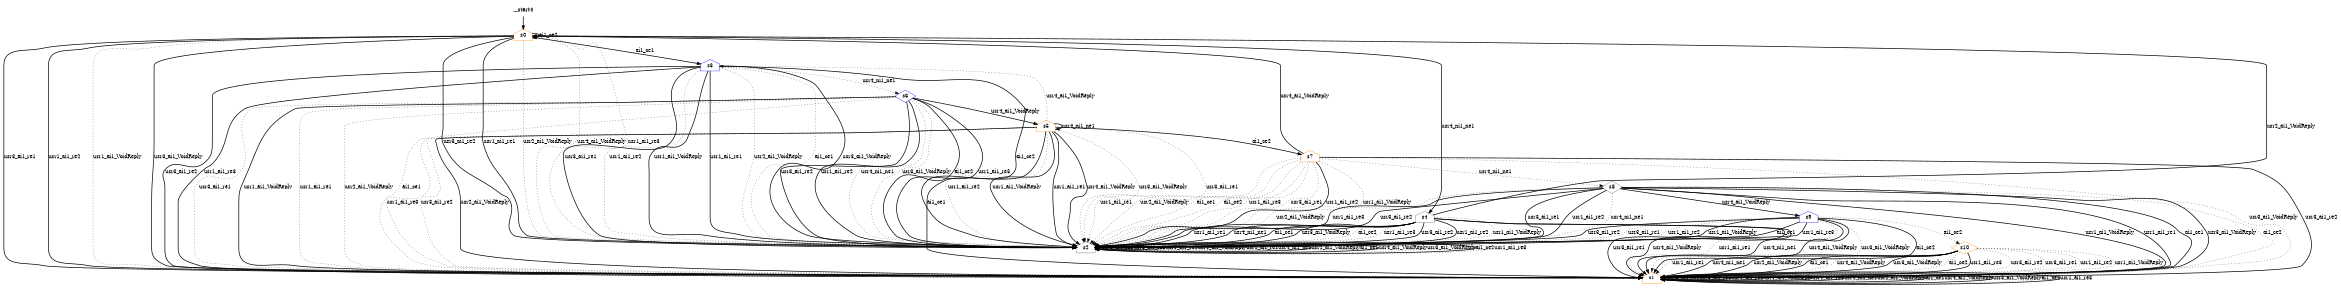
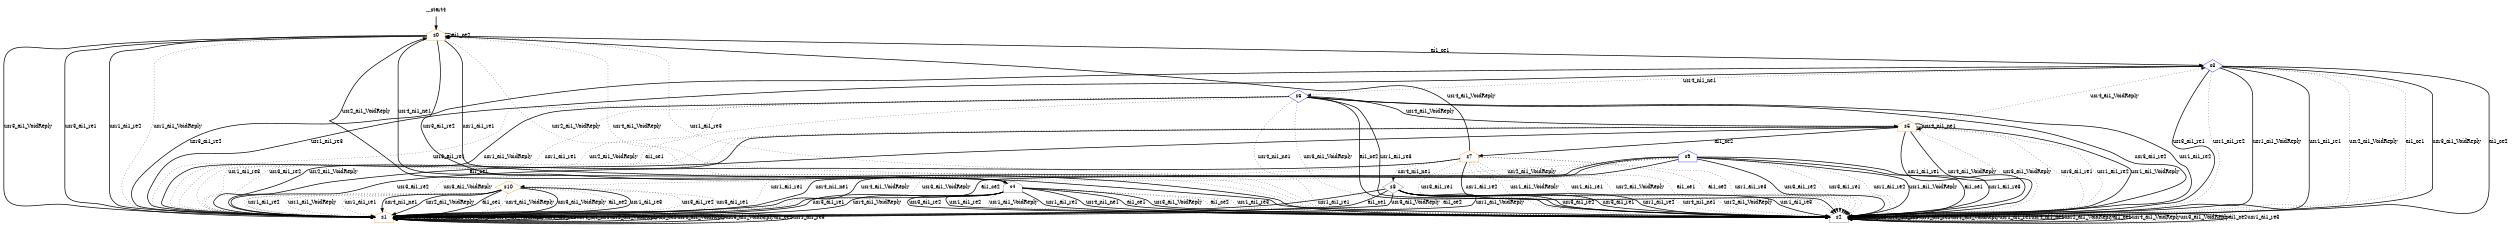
(710, 66) -> (2213, 66)
(1708, 202) -> none
(1953, 233) -> (1532, 172)
